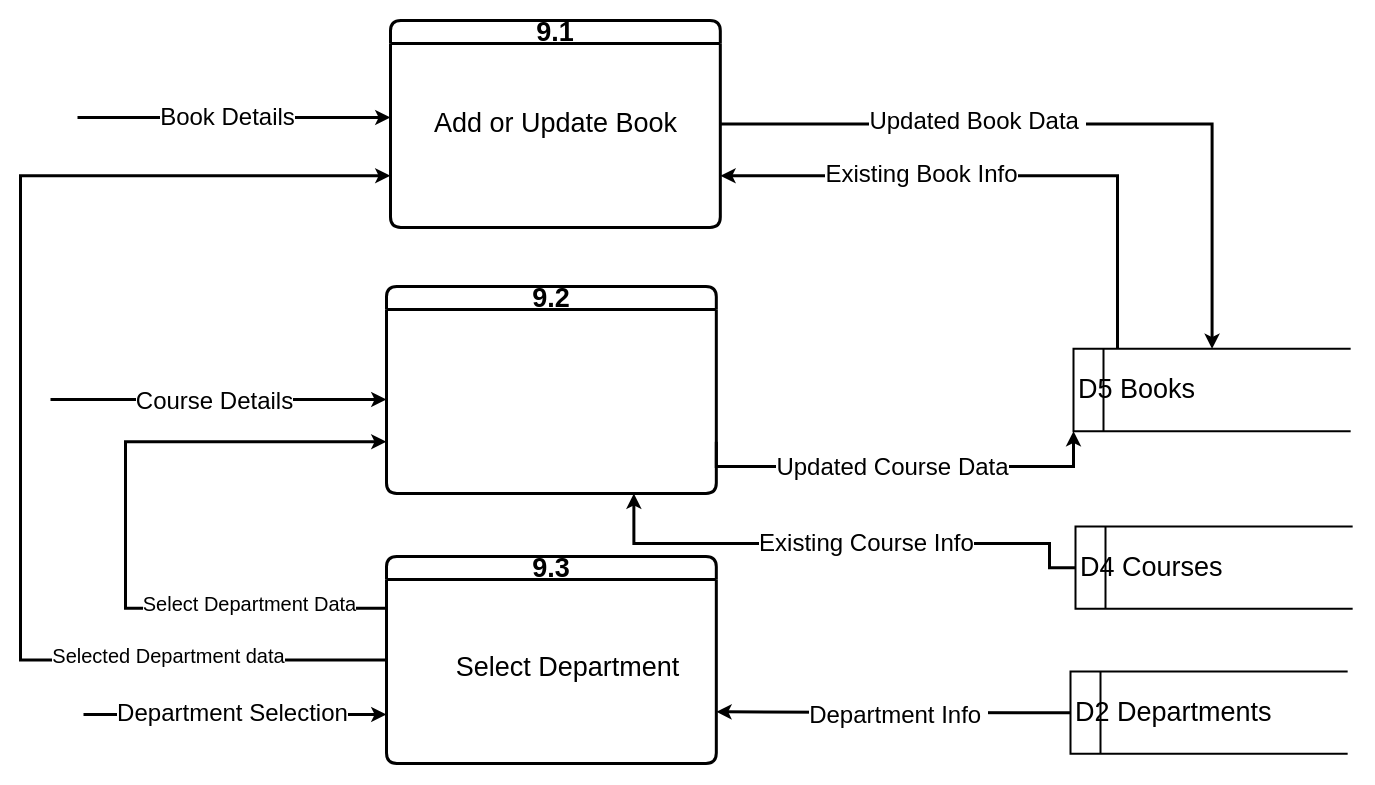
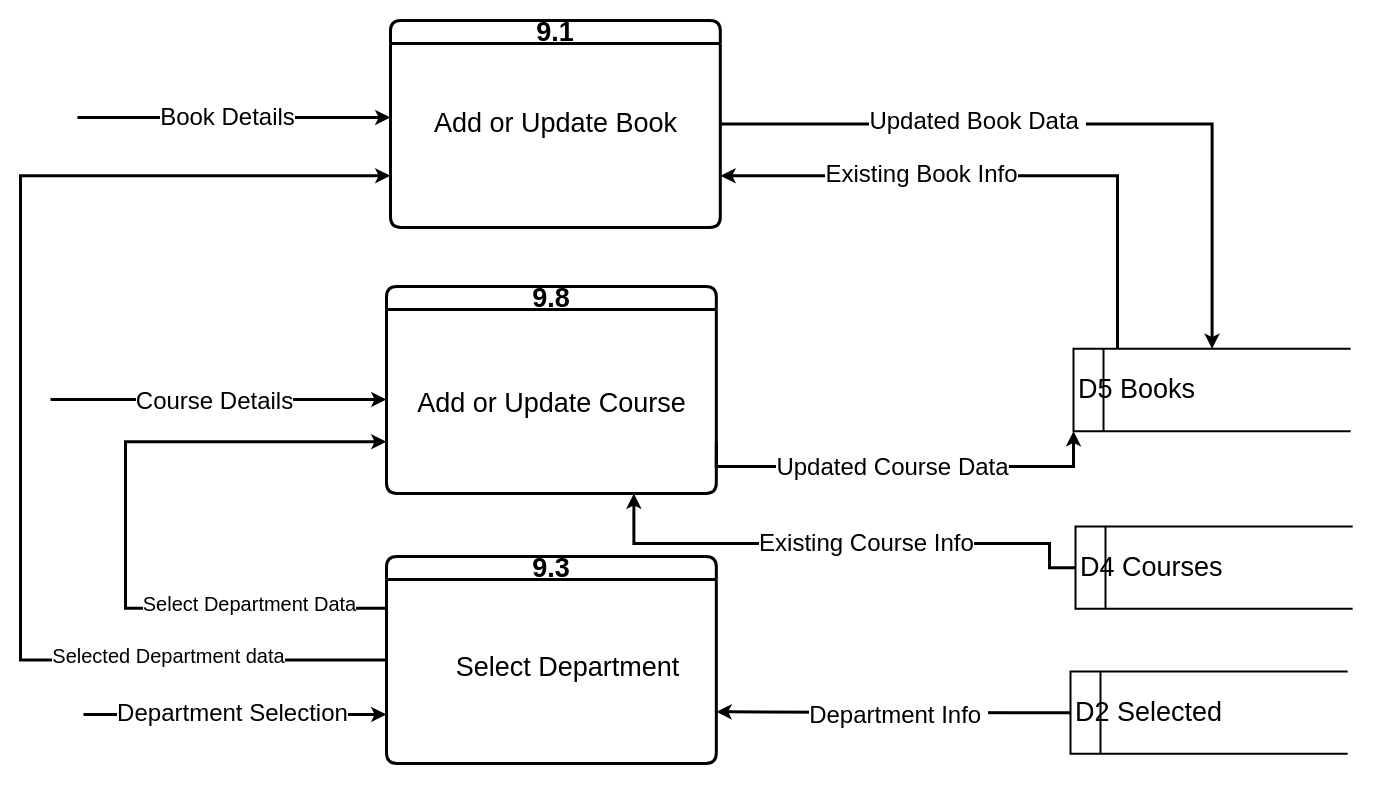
(552, 299) -> (552, 299)
none -> (552, 403)
(1178, 713) -> (1152, 713)
